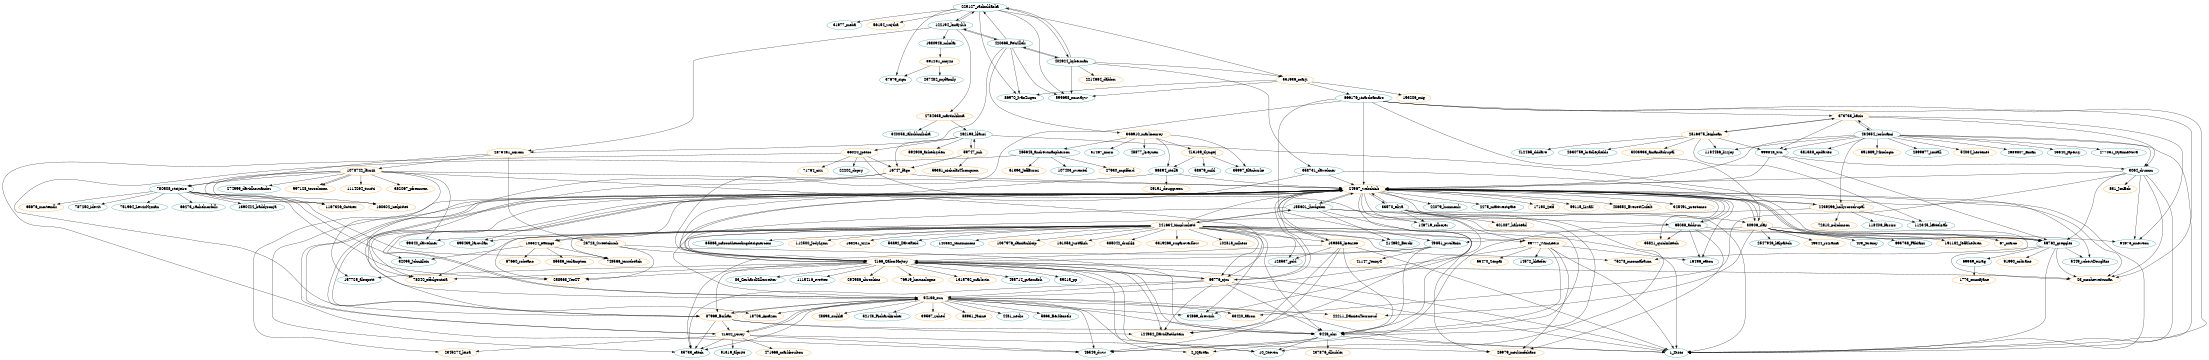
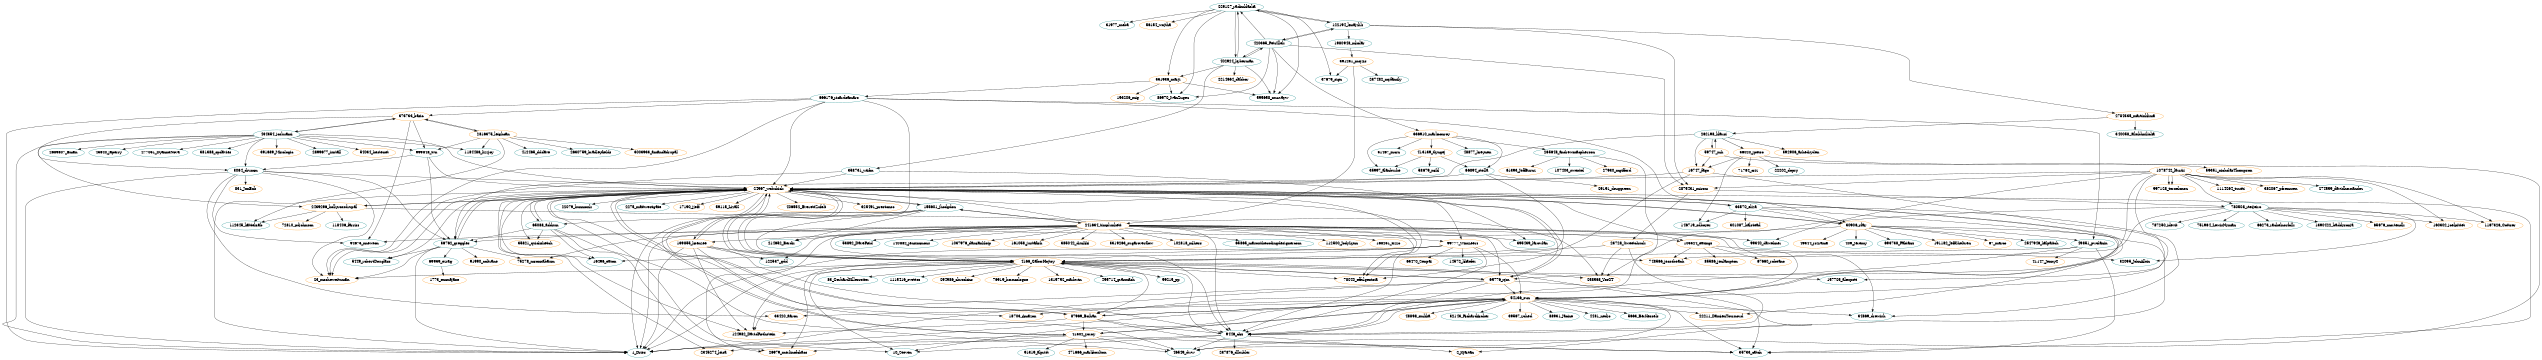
(409, 165) -> (1934, 180)
(1319, 171) -> (861, 171)
none -> (1316, 188)
(1285, 262) -> (776, 262)
(974, 316) -> (1561, 316)
